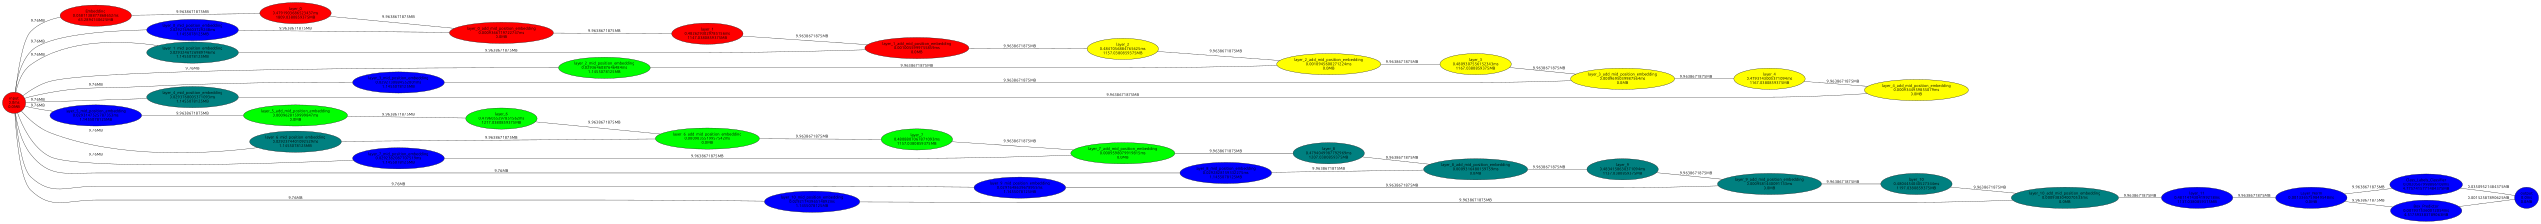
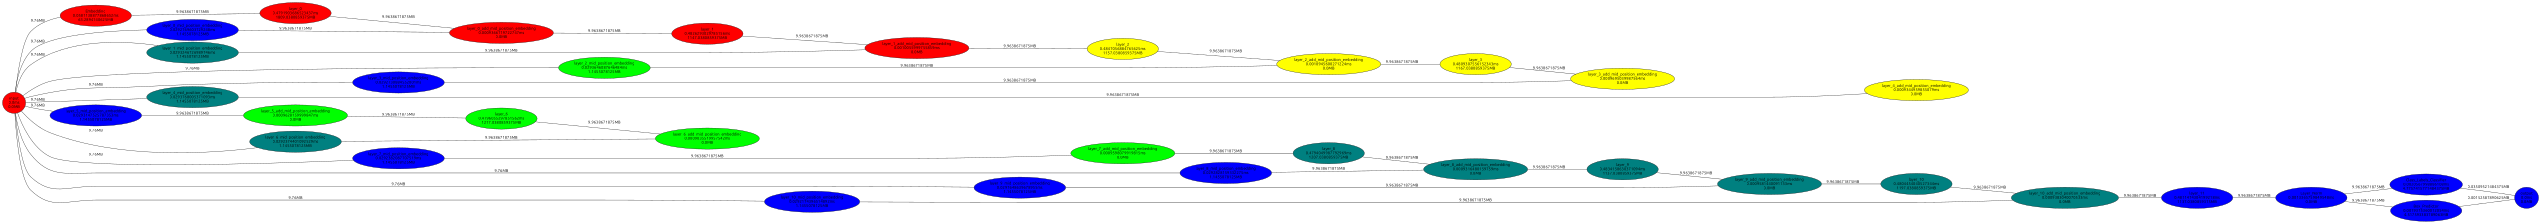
(1770, 79) -> none
(917, 139) -> none
